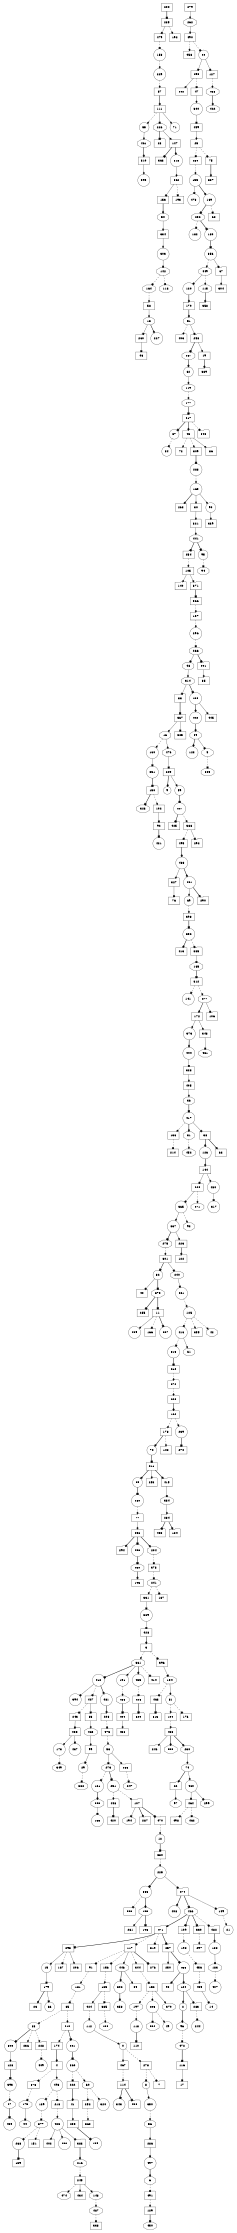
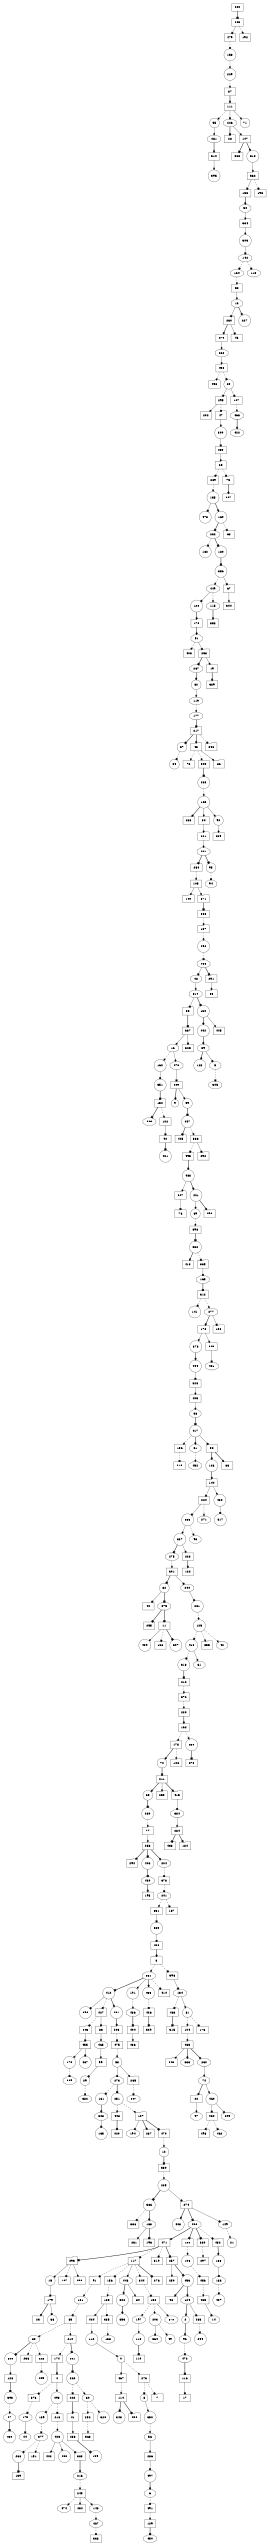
none -> (226, 328)
(68, 1948) -> (72, 2261)
